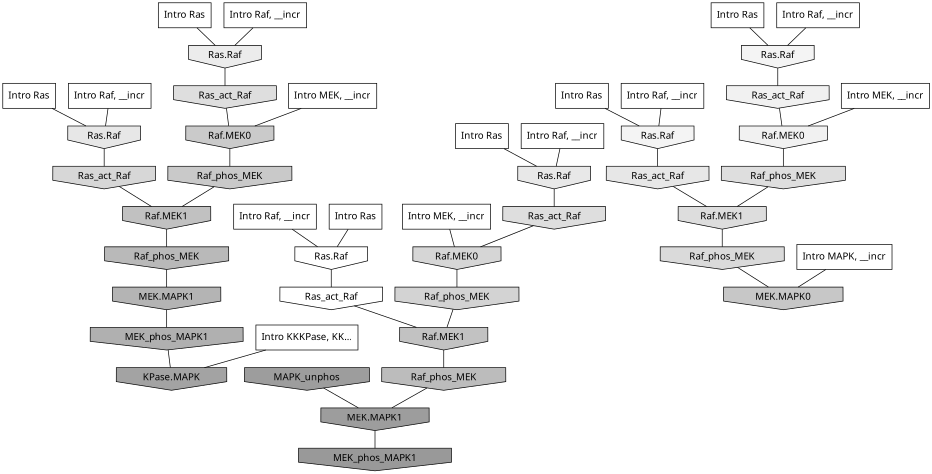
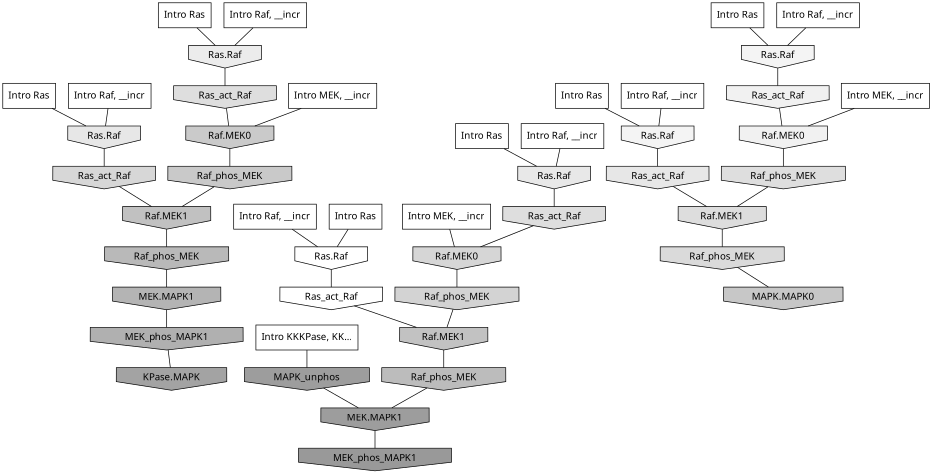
(844, 257) -> none
(783, 297) -> (783, 297)
(235, 359) -> (307, 359)
